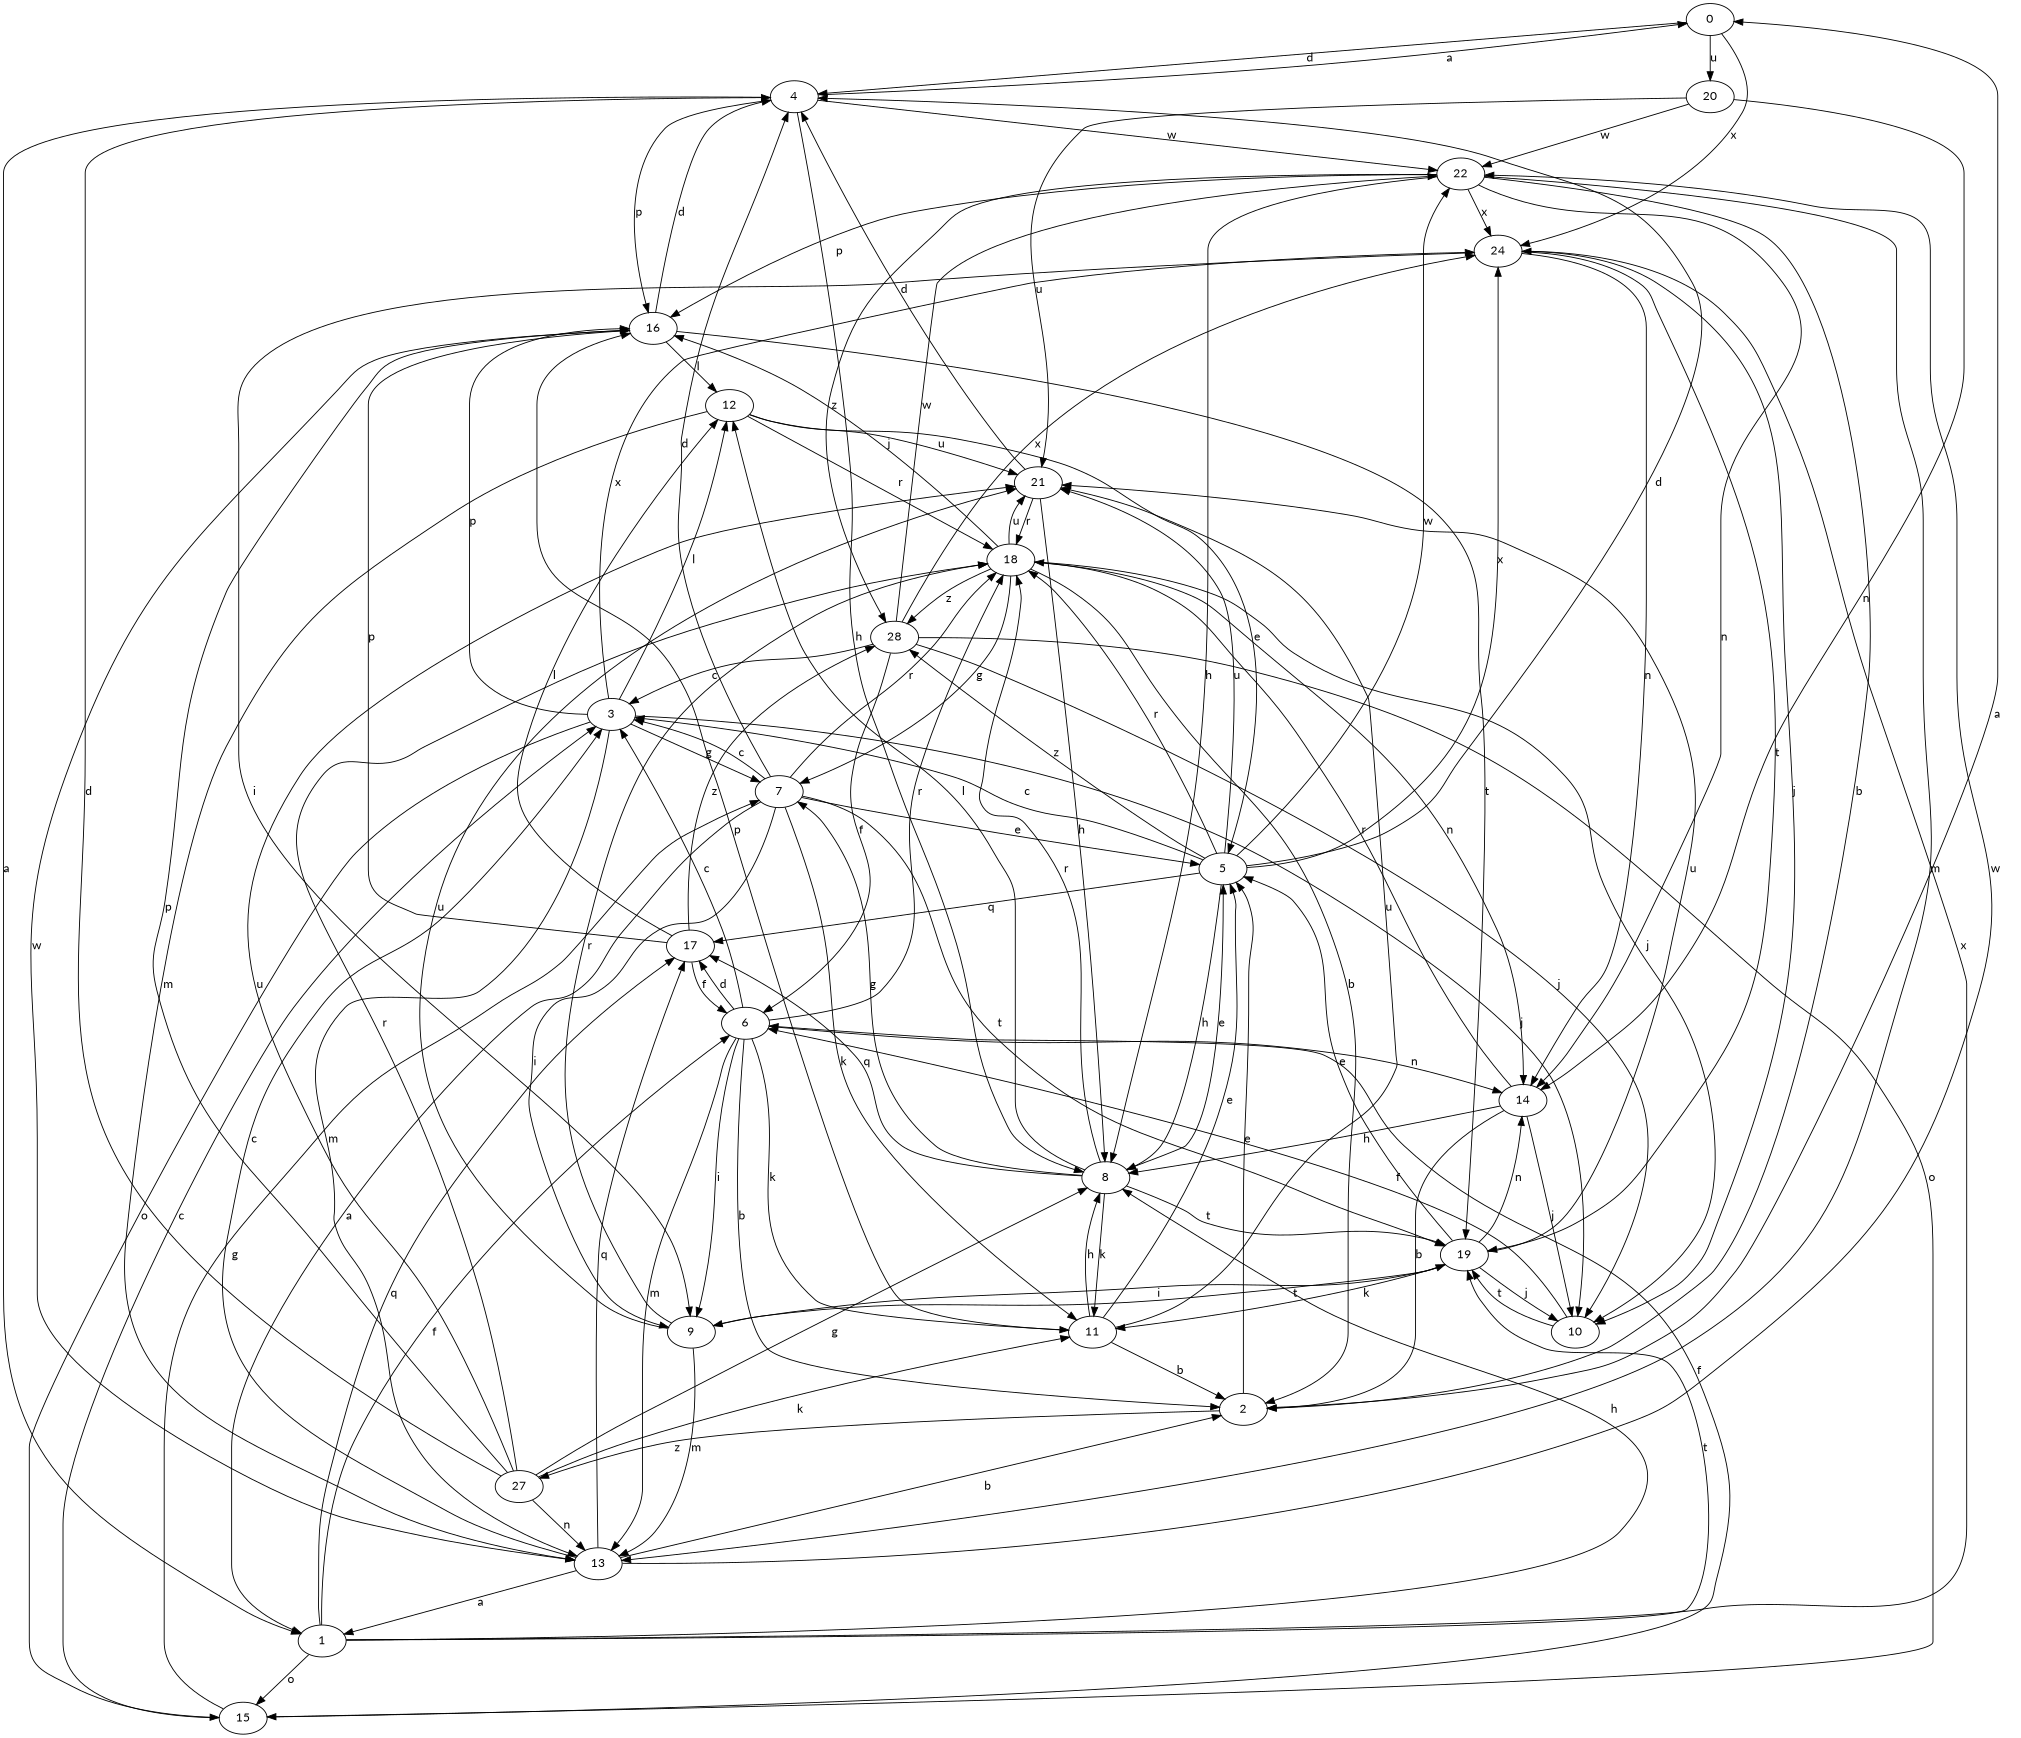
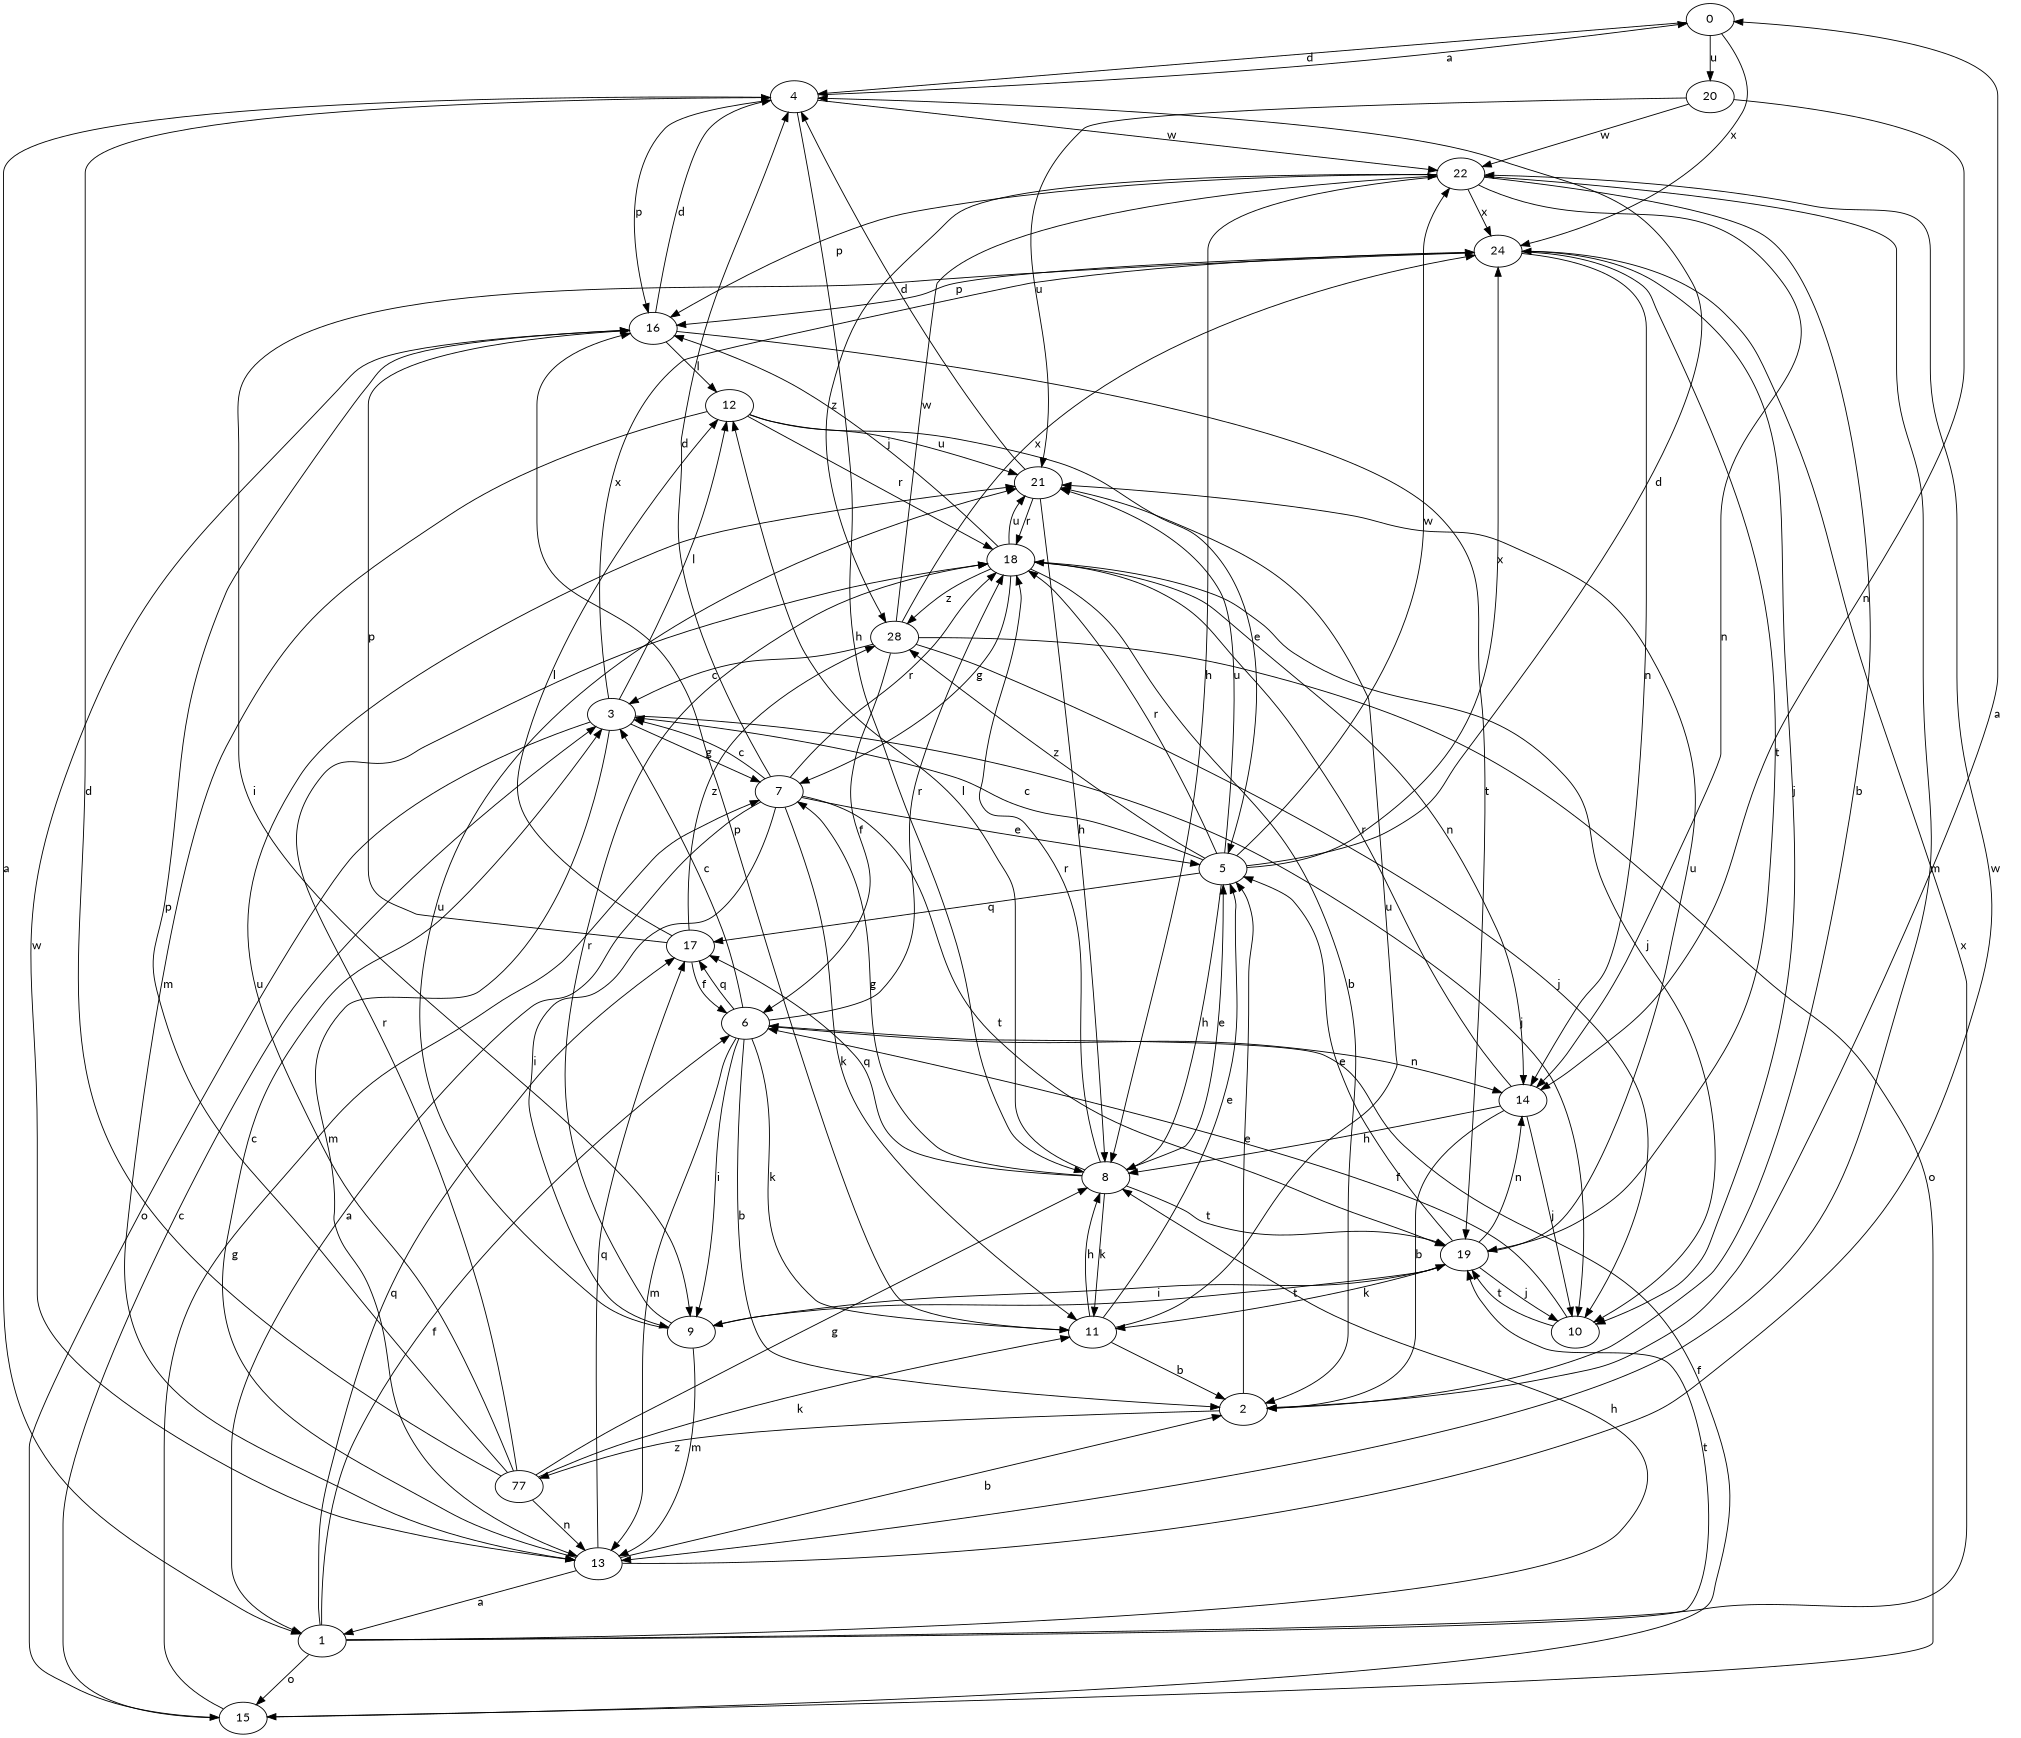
(469, 523) -> (922, 295)
(723, 985) -> (723, 985)
(519, 1487) -> (519, 1487)
